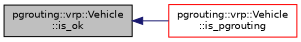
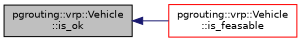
(233, 21) -> (233, 21)
